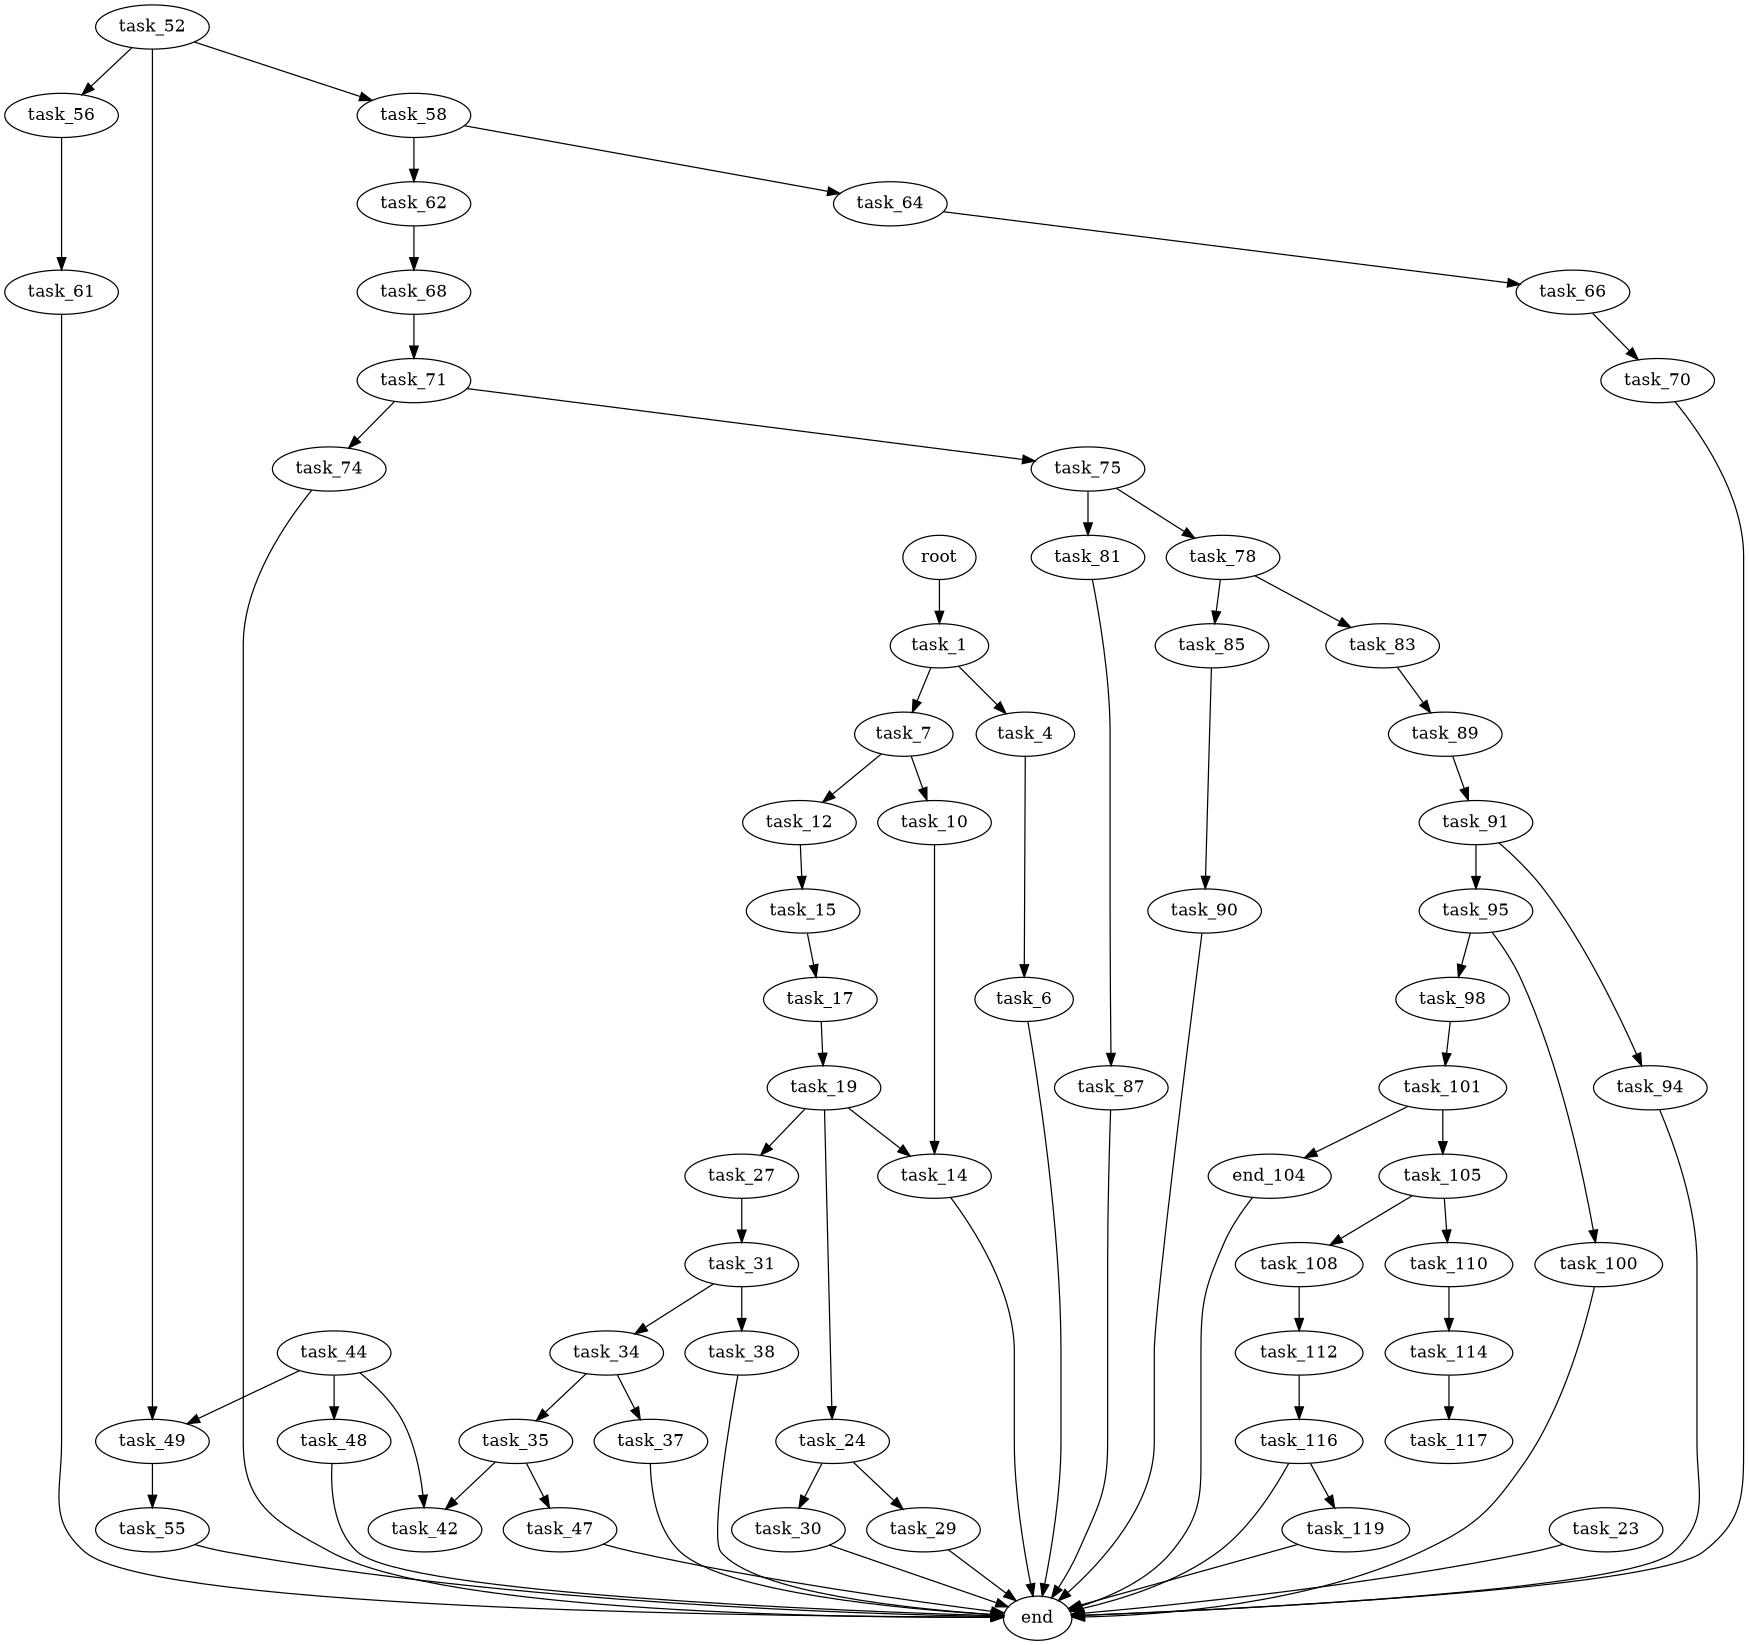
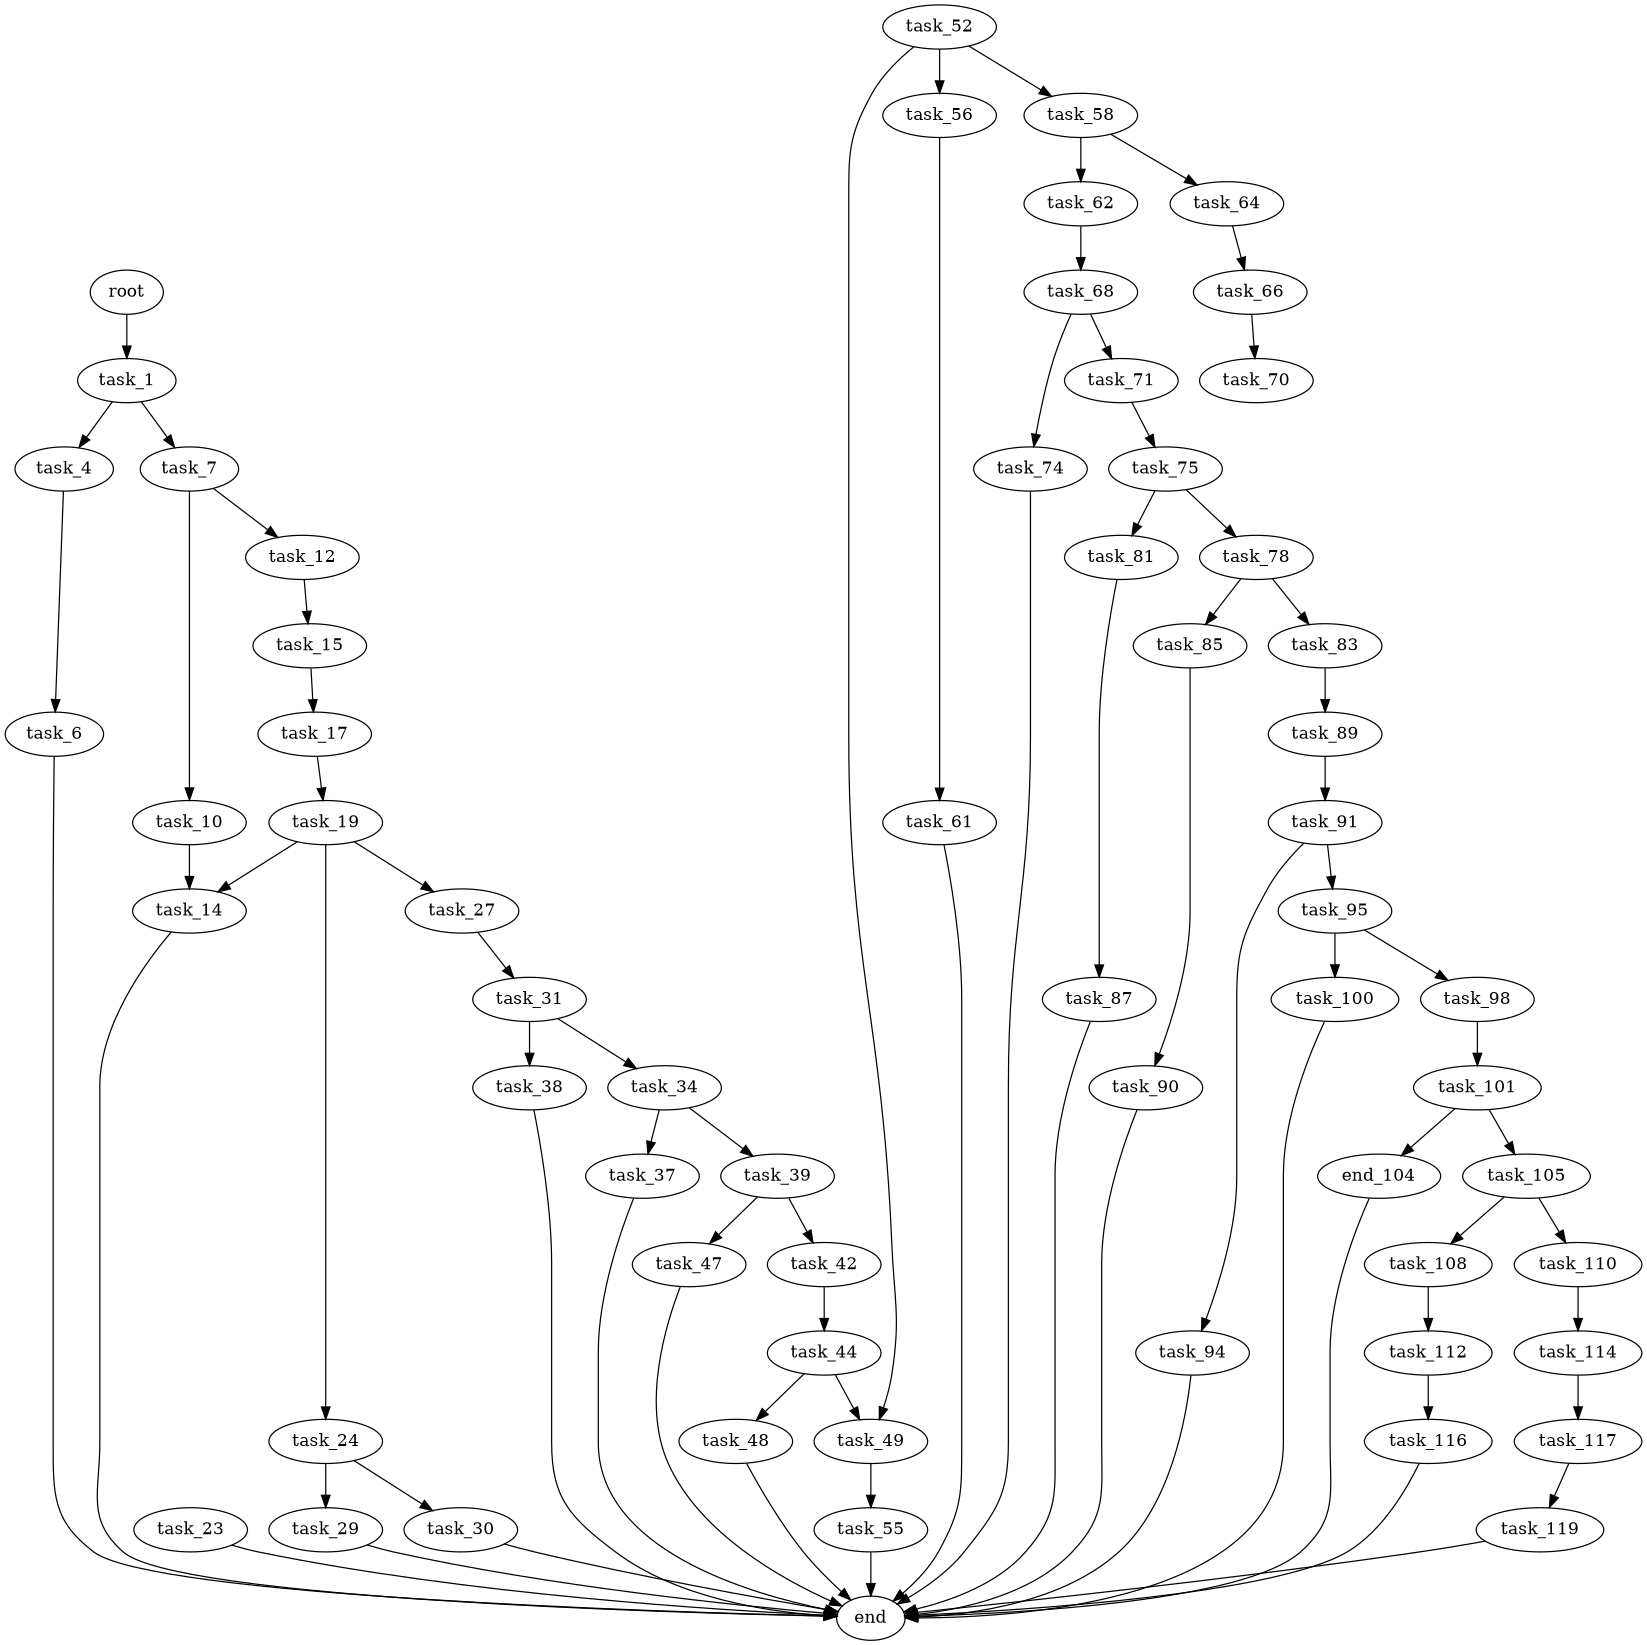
(376, 420) -> (1050, 373)
(1744, 1286) -> none
(405, 1427) -> (824, 1303)
(516, 1441) -> (778, 1176)
(1320, 1480) -> (1562, 1480)
